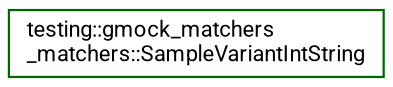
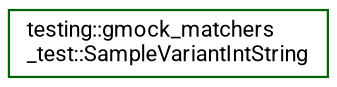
(196, 43) -> (168, 43)
